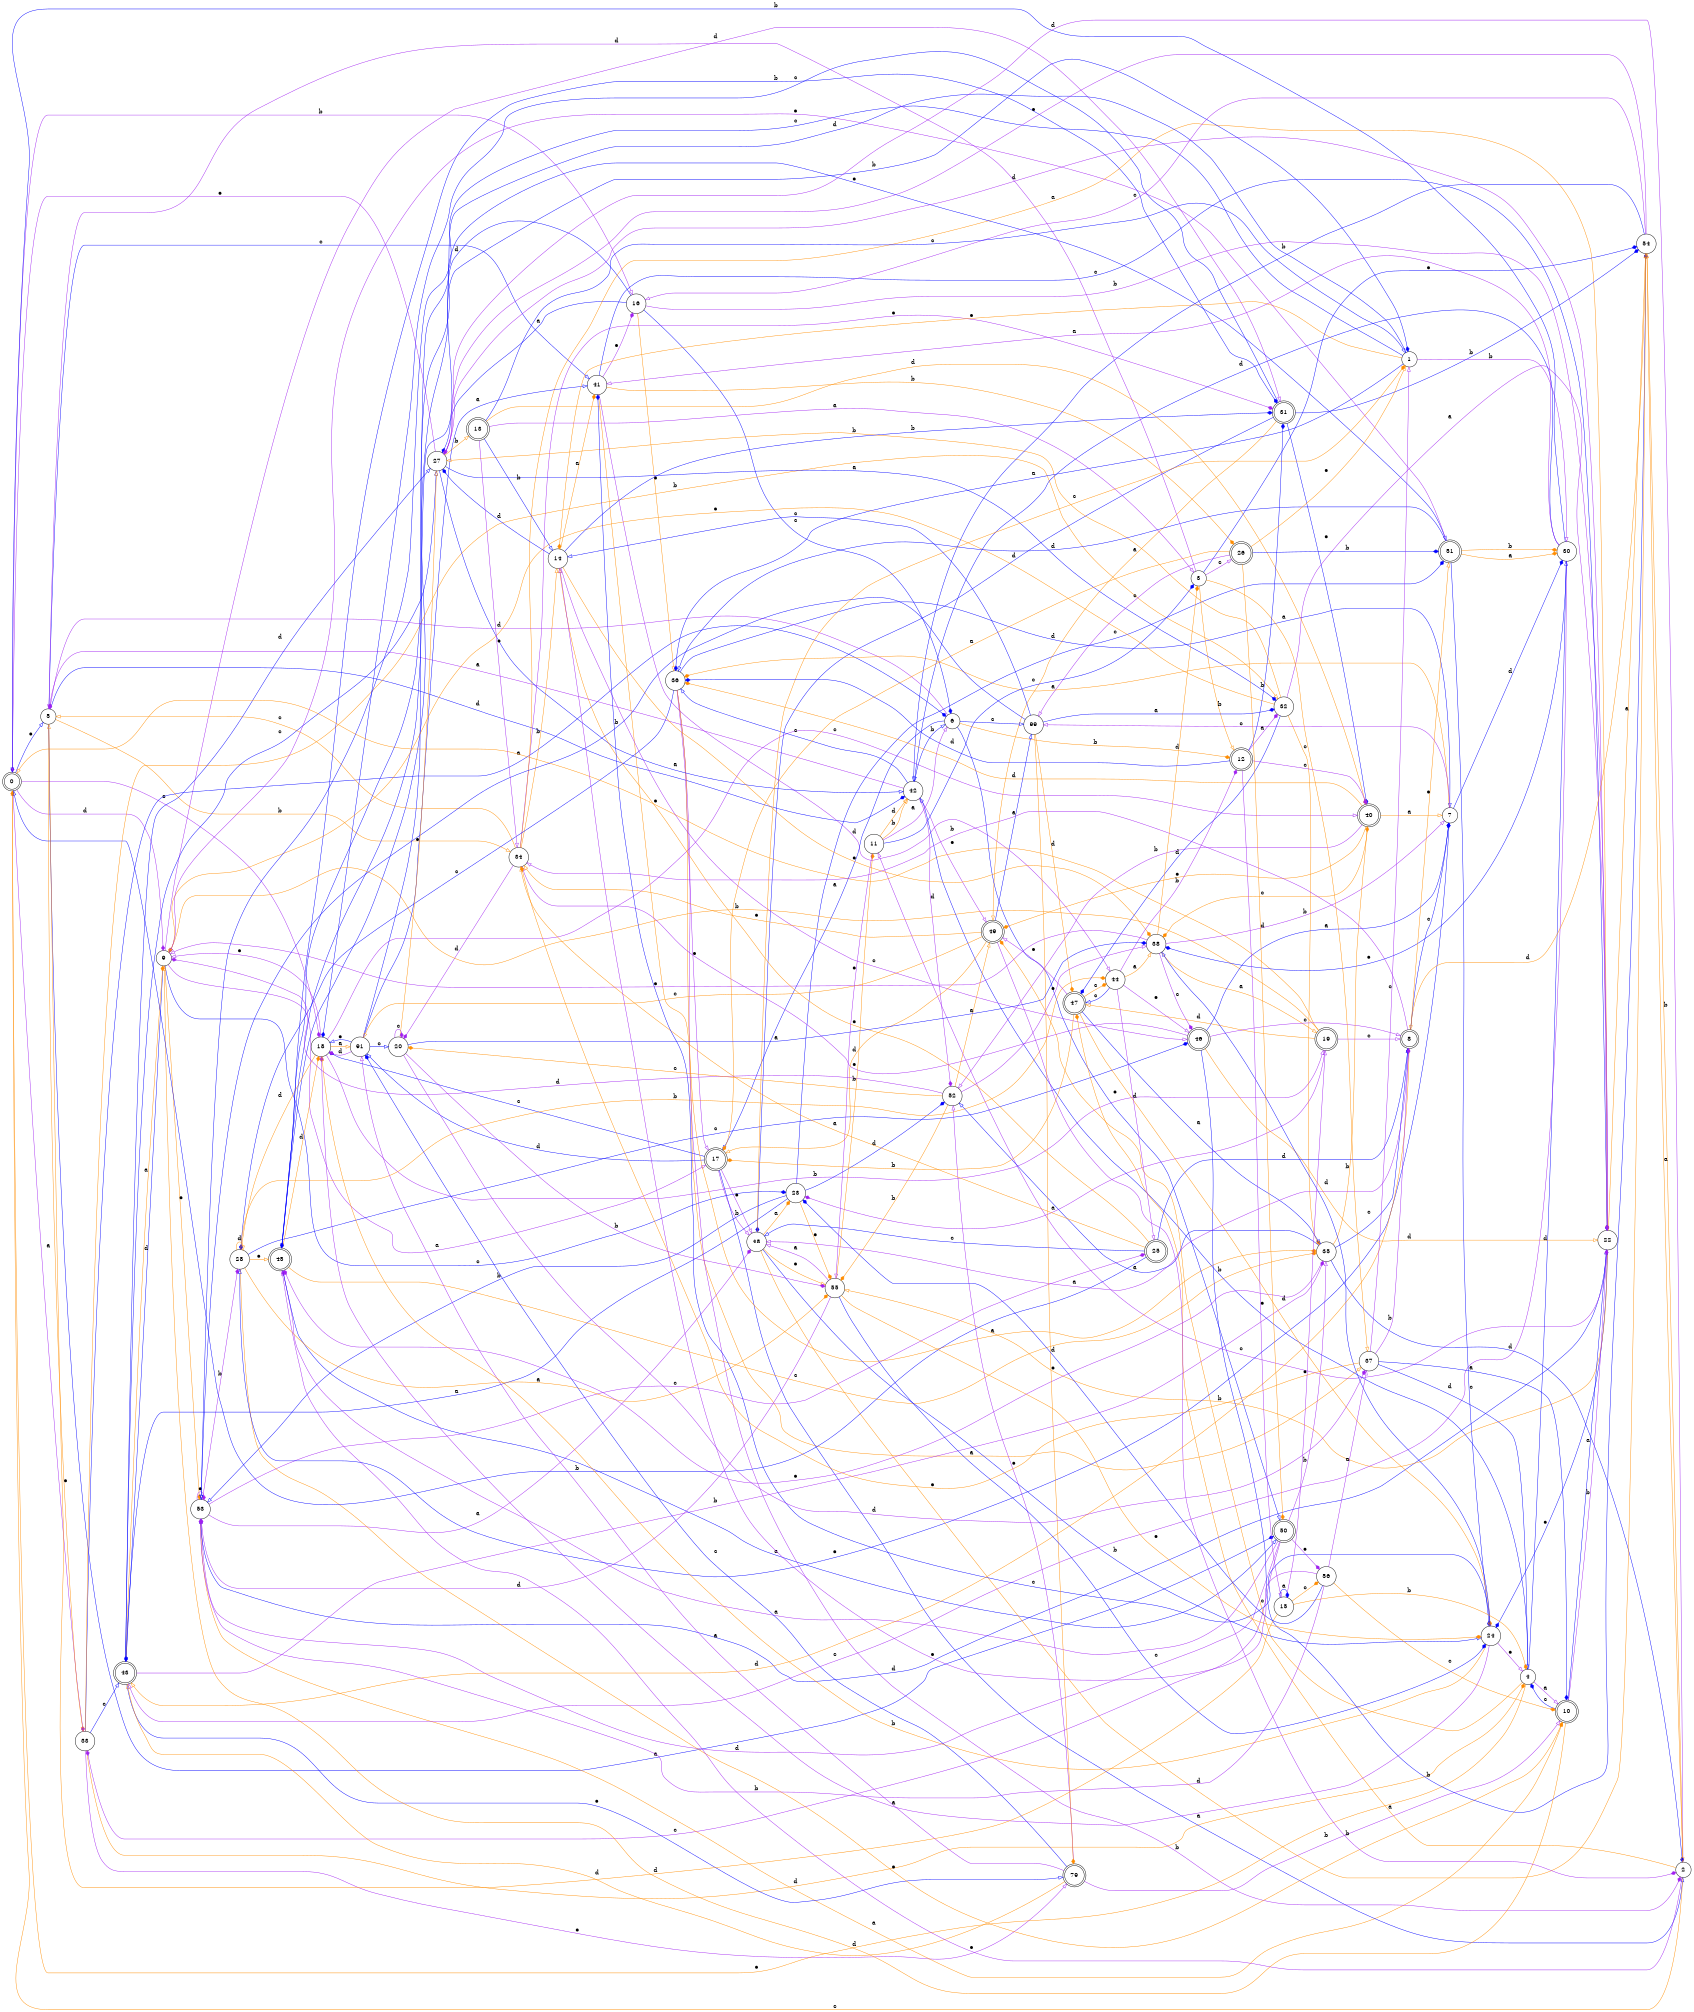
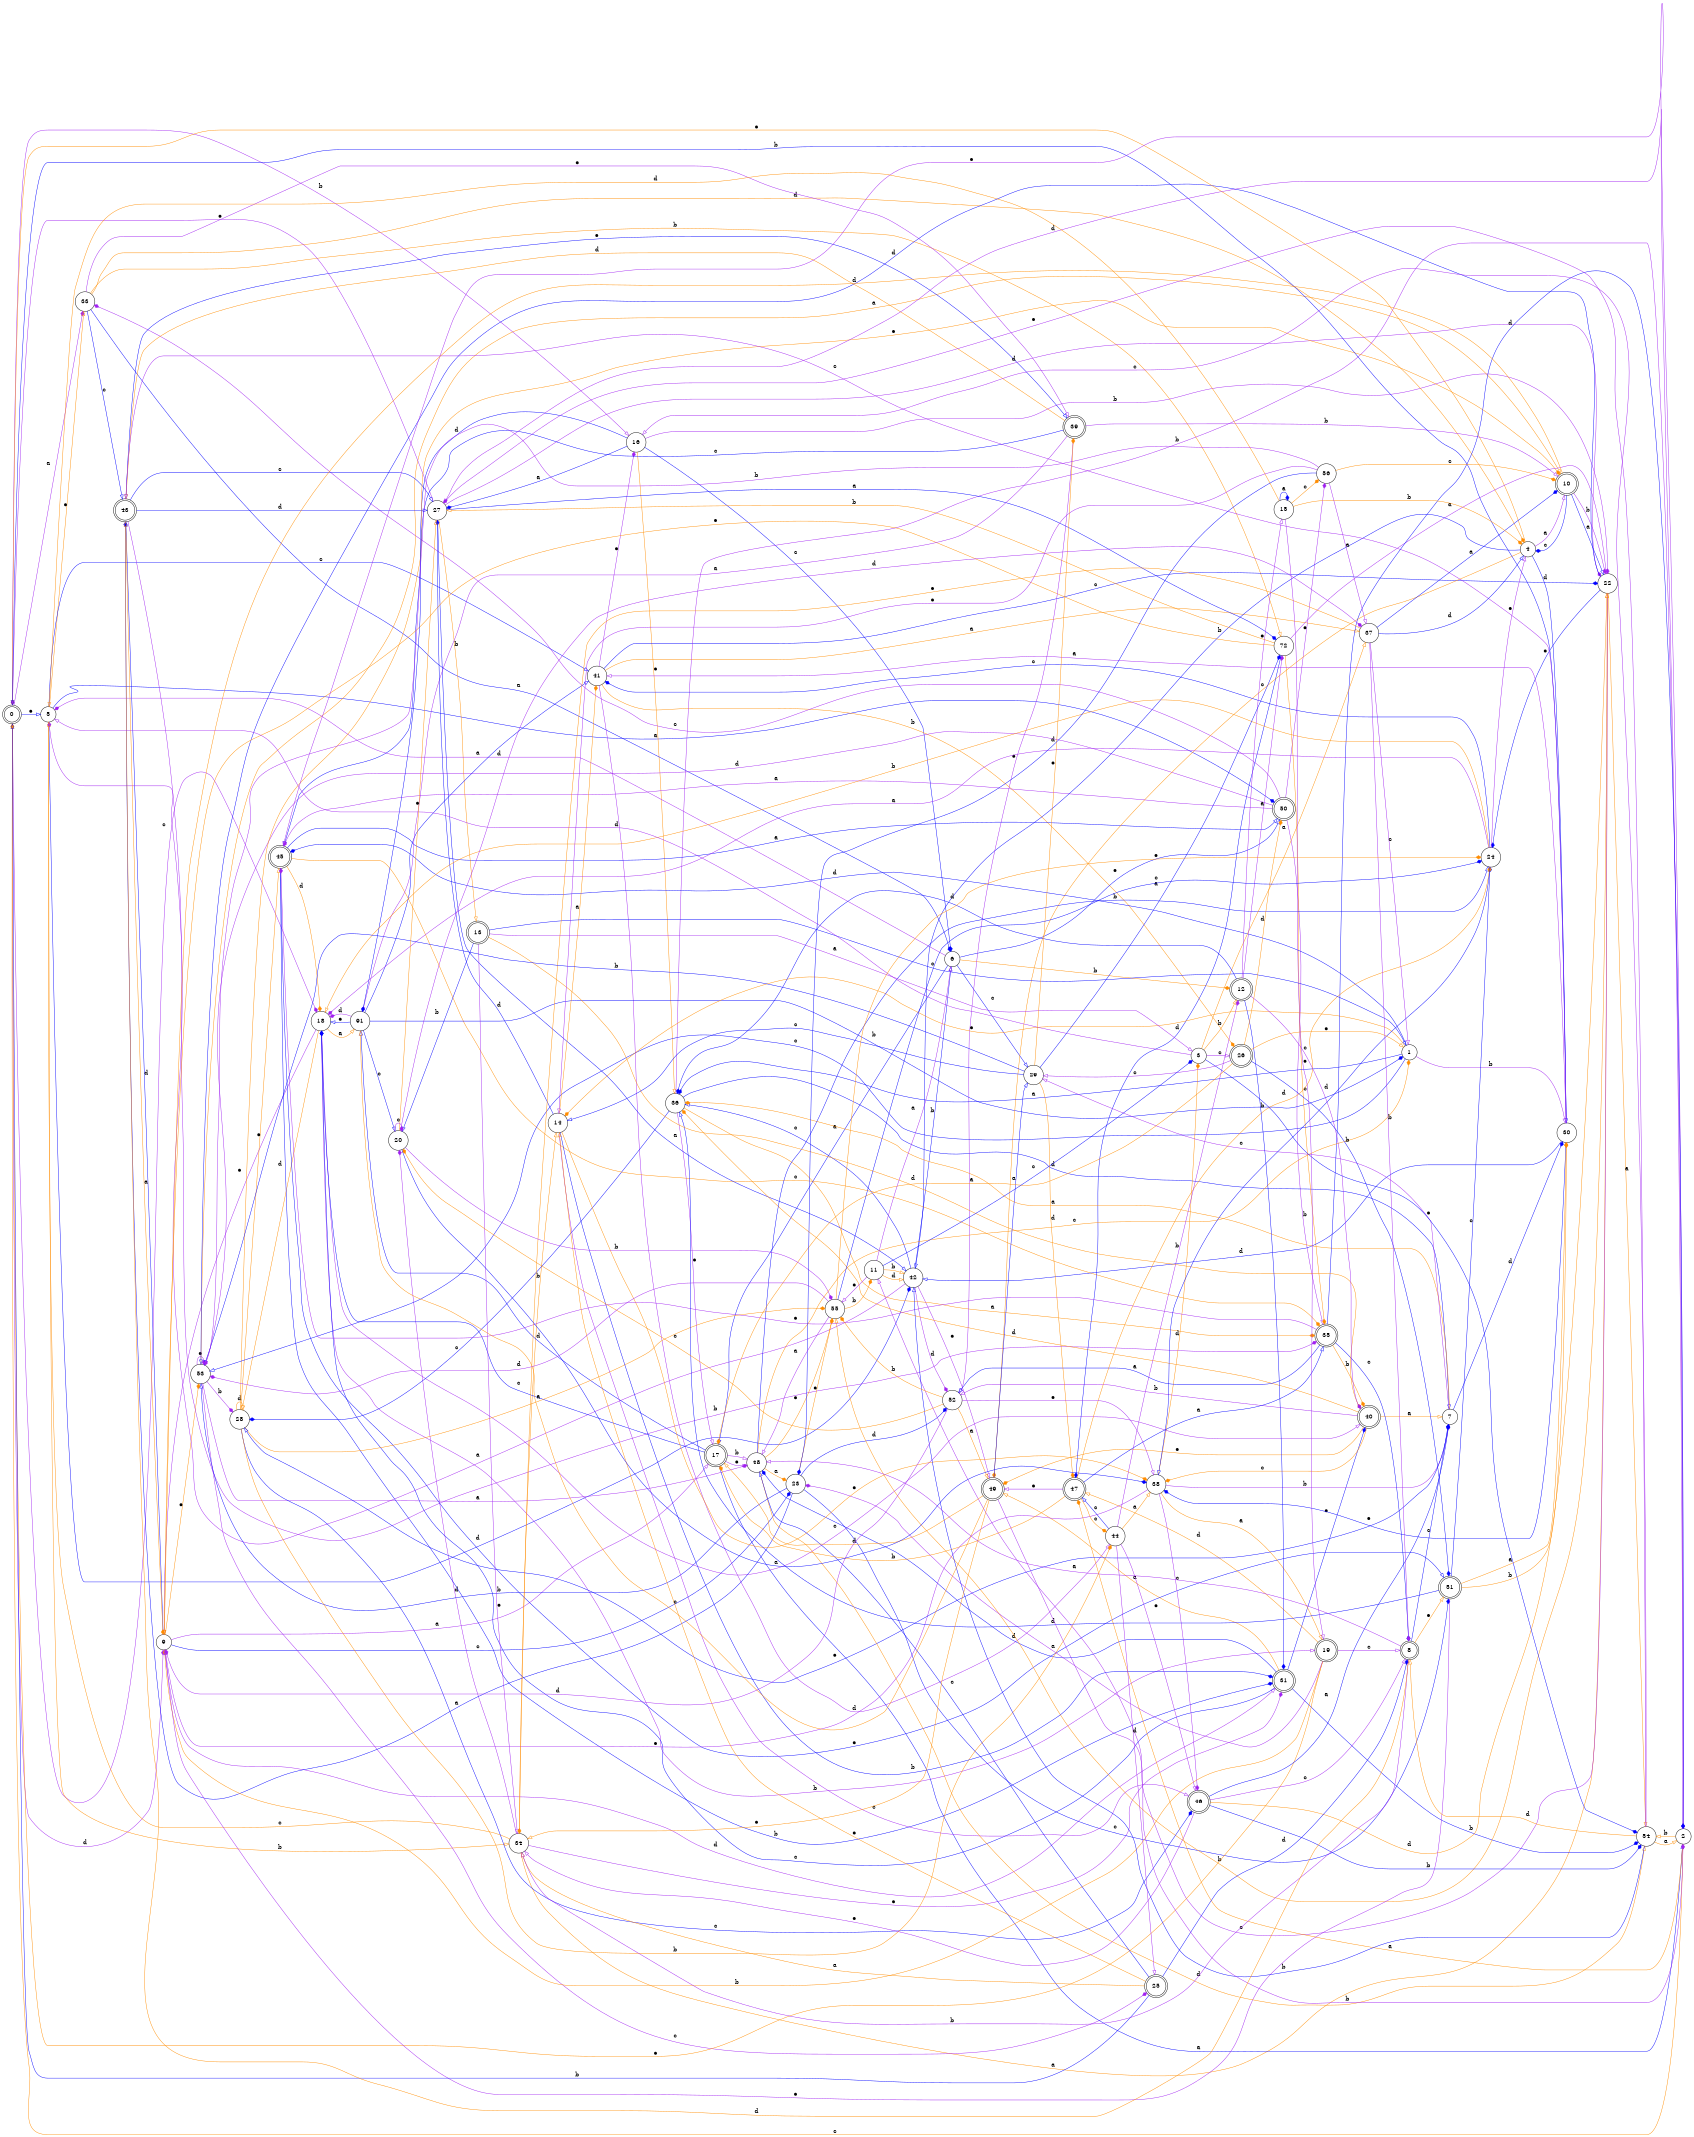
(517, 493) -> (439, 1035)
(1284, 707) -> (1284, 646)
(1034, 725) -> (1034, 1075)
(1288, 1160) -> (1295, 1843)
(1326, 1252) -> (1326, 1336)
(1074, 1875) -> (1074, 427)
